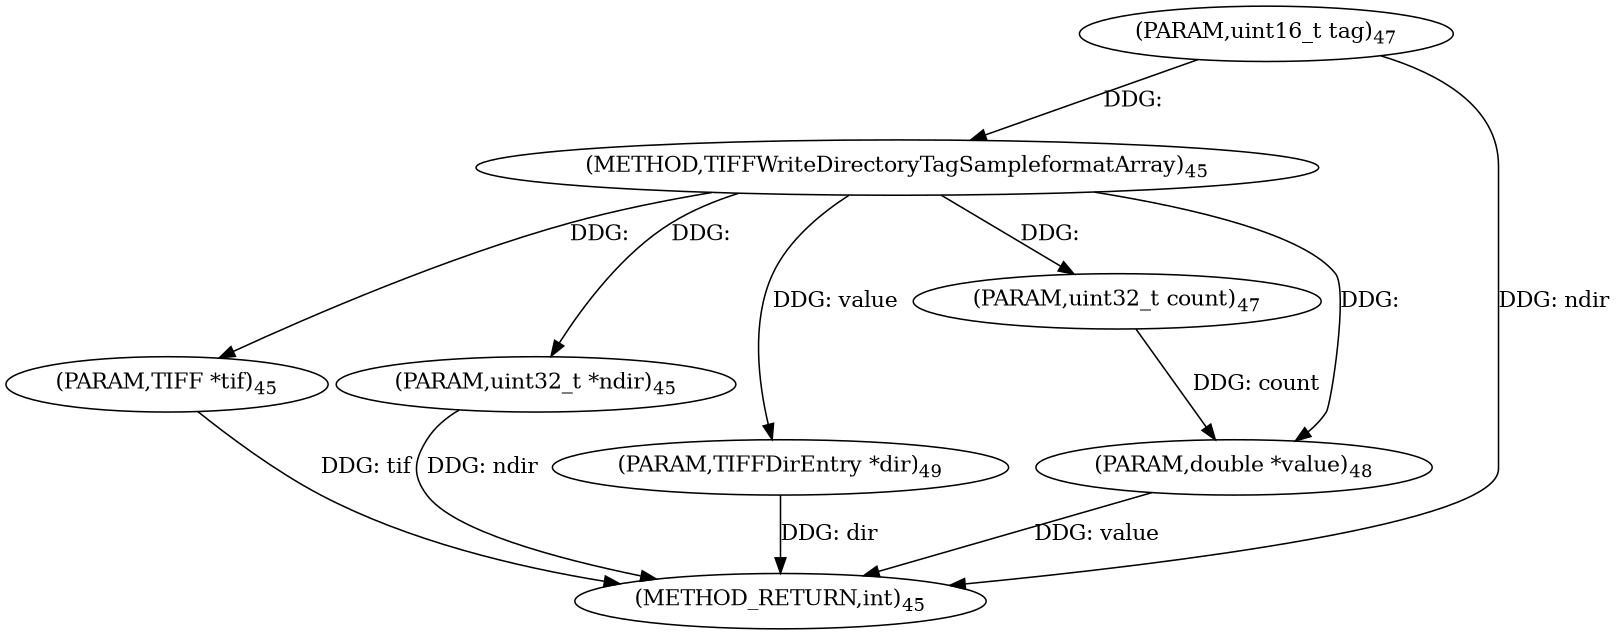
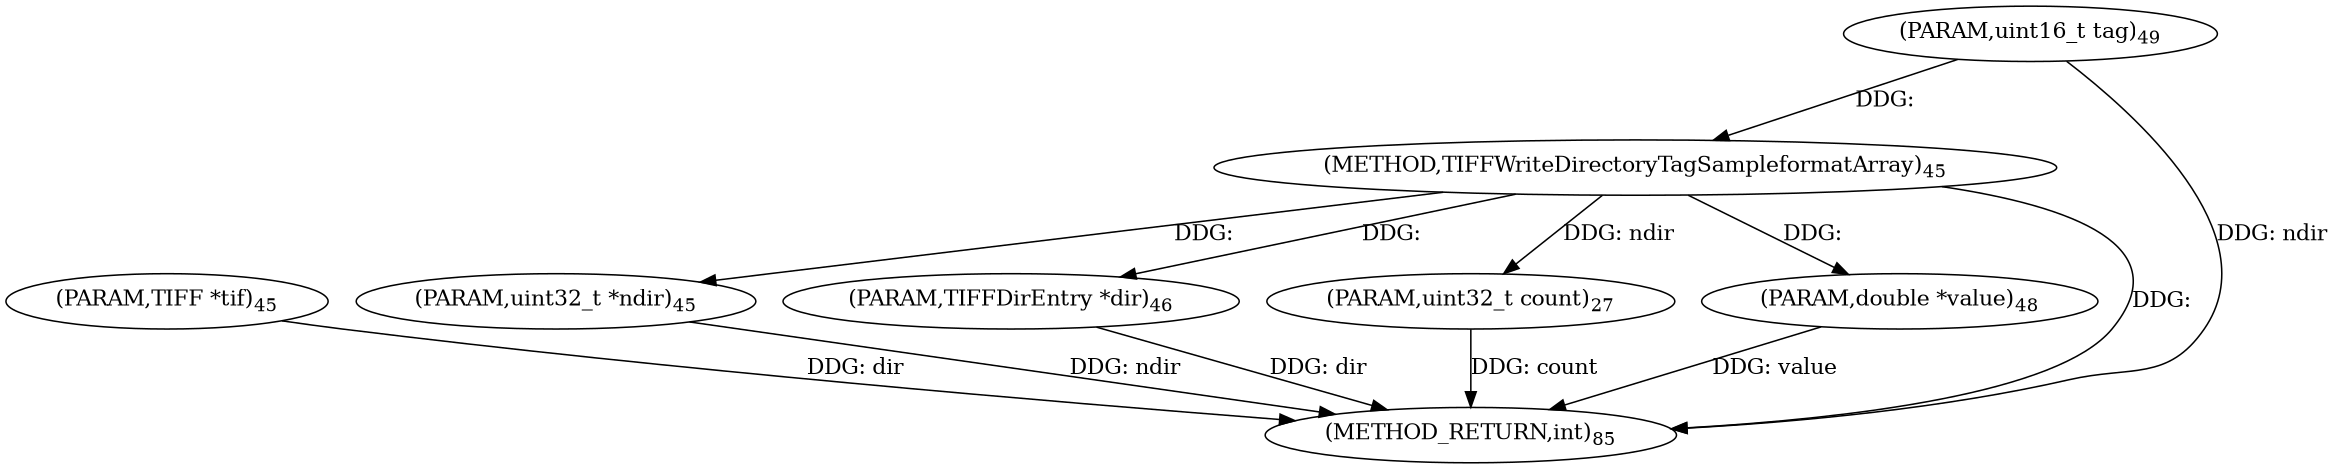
(1386, 32) -> (2150, 32)
(1053, 234) -> (1619, 234)
(467, 256) -> (2043, 371)
(1249, 299) -> (1603, 299)
(836, 301) -> (1395, 234)
(1171, 378) -> (1471, 361)
(931, 465) -> (1162, 299)
(366, 467) -> (856, 368)
(914, 599) -> (1605, 433)
